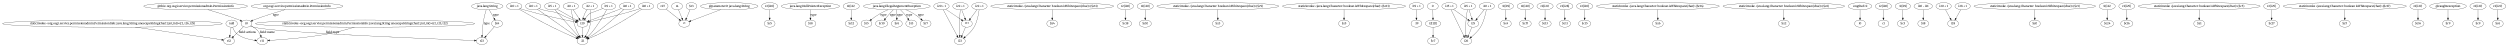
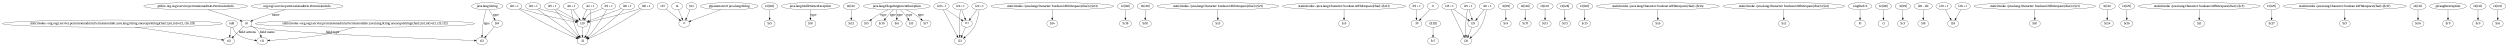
(1433, 14) -> (1425, 14)
(276, 15) -> (276, 15)
